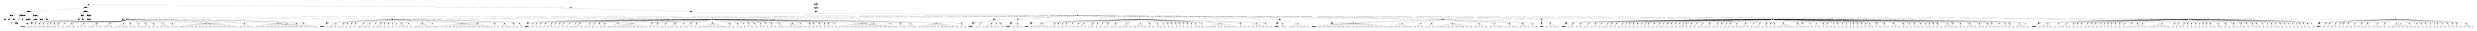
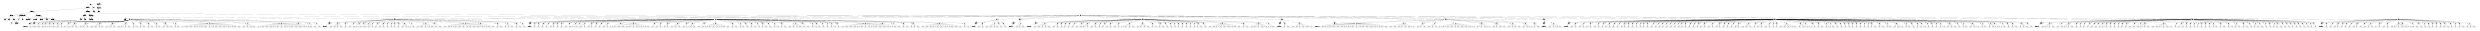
none -> (52, 20)
